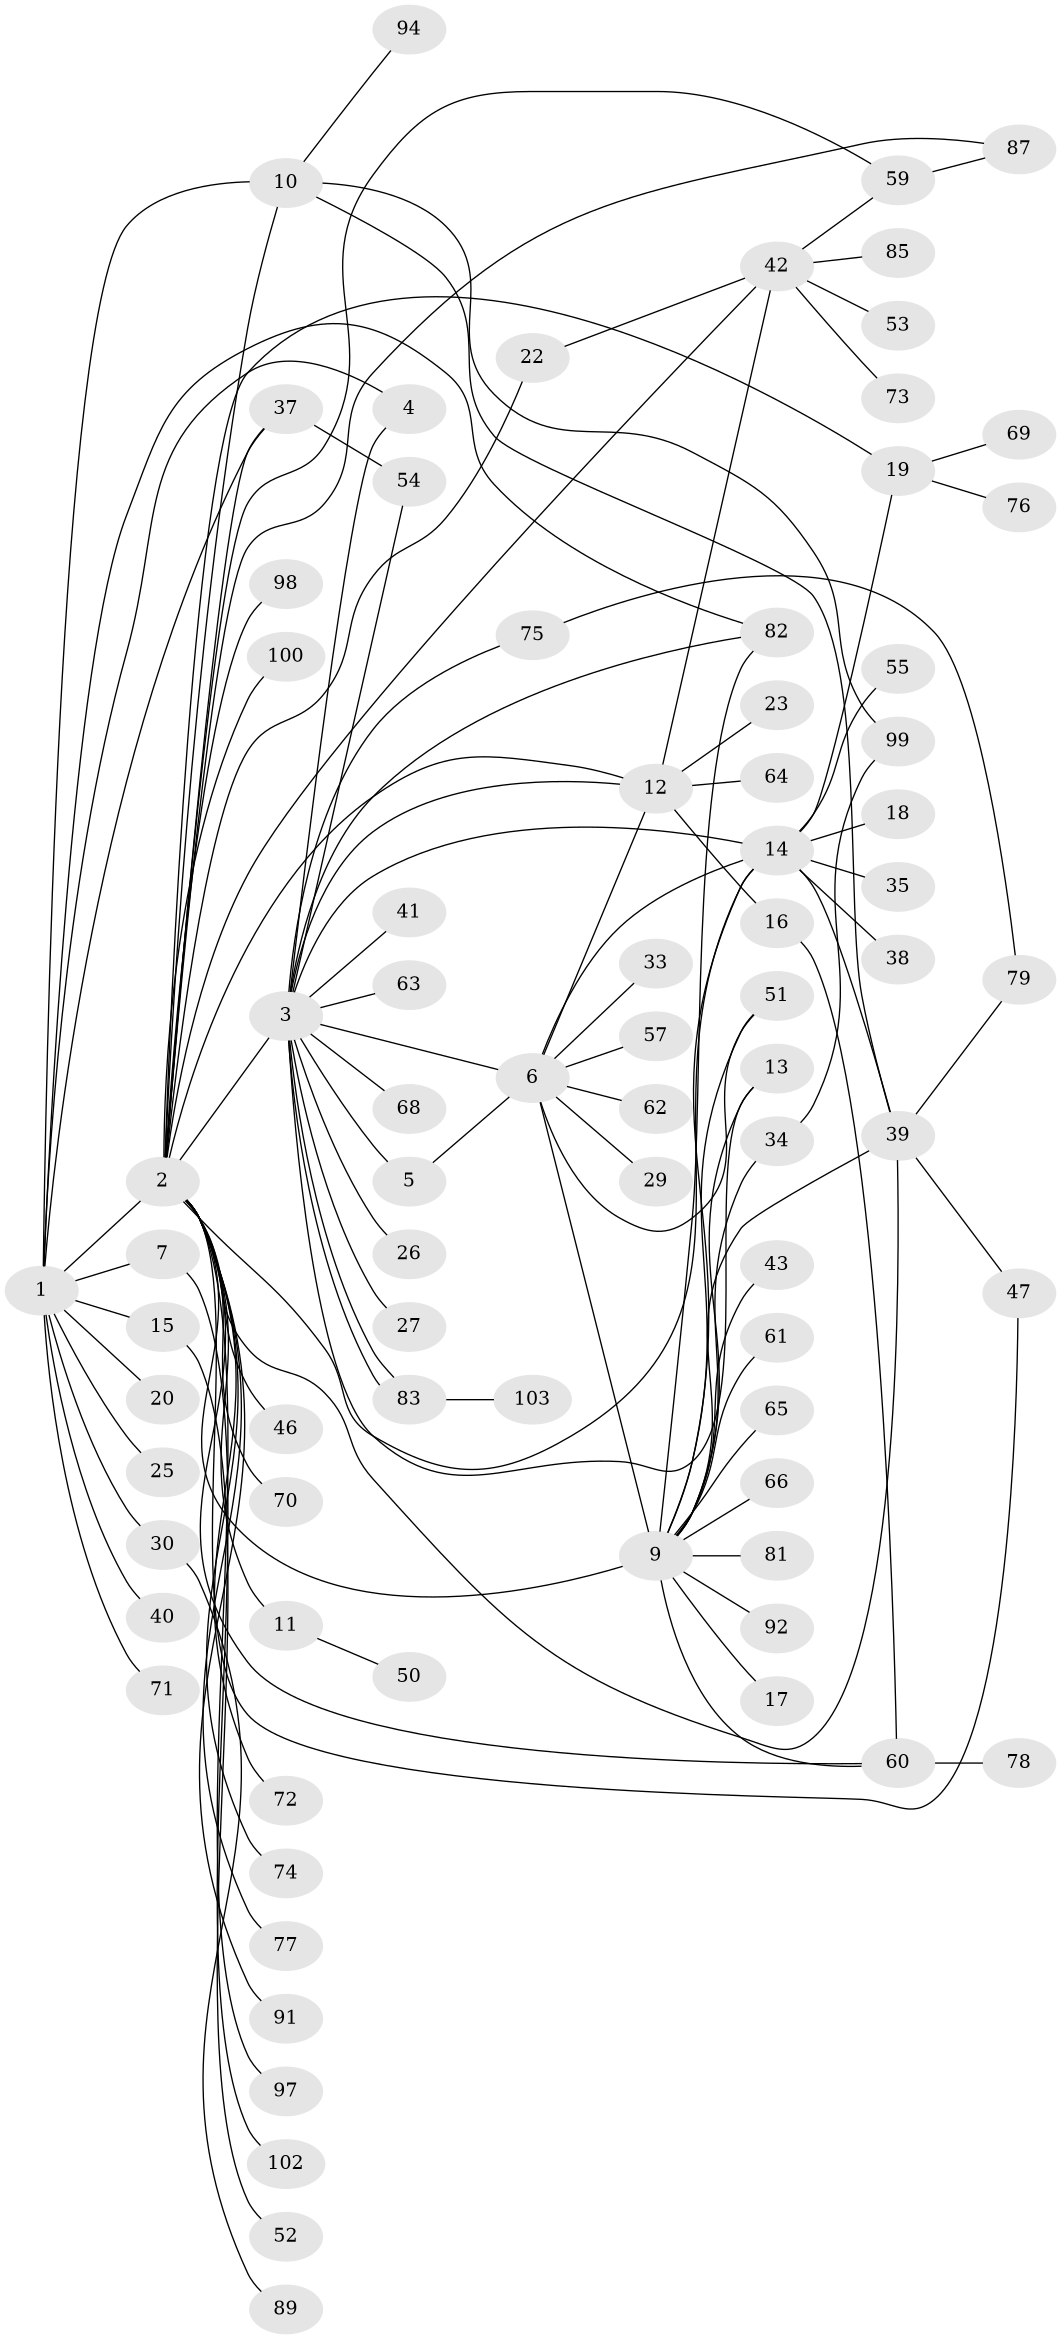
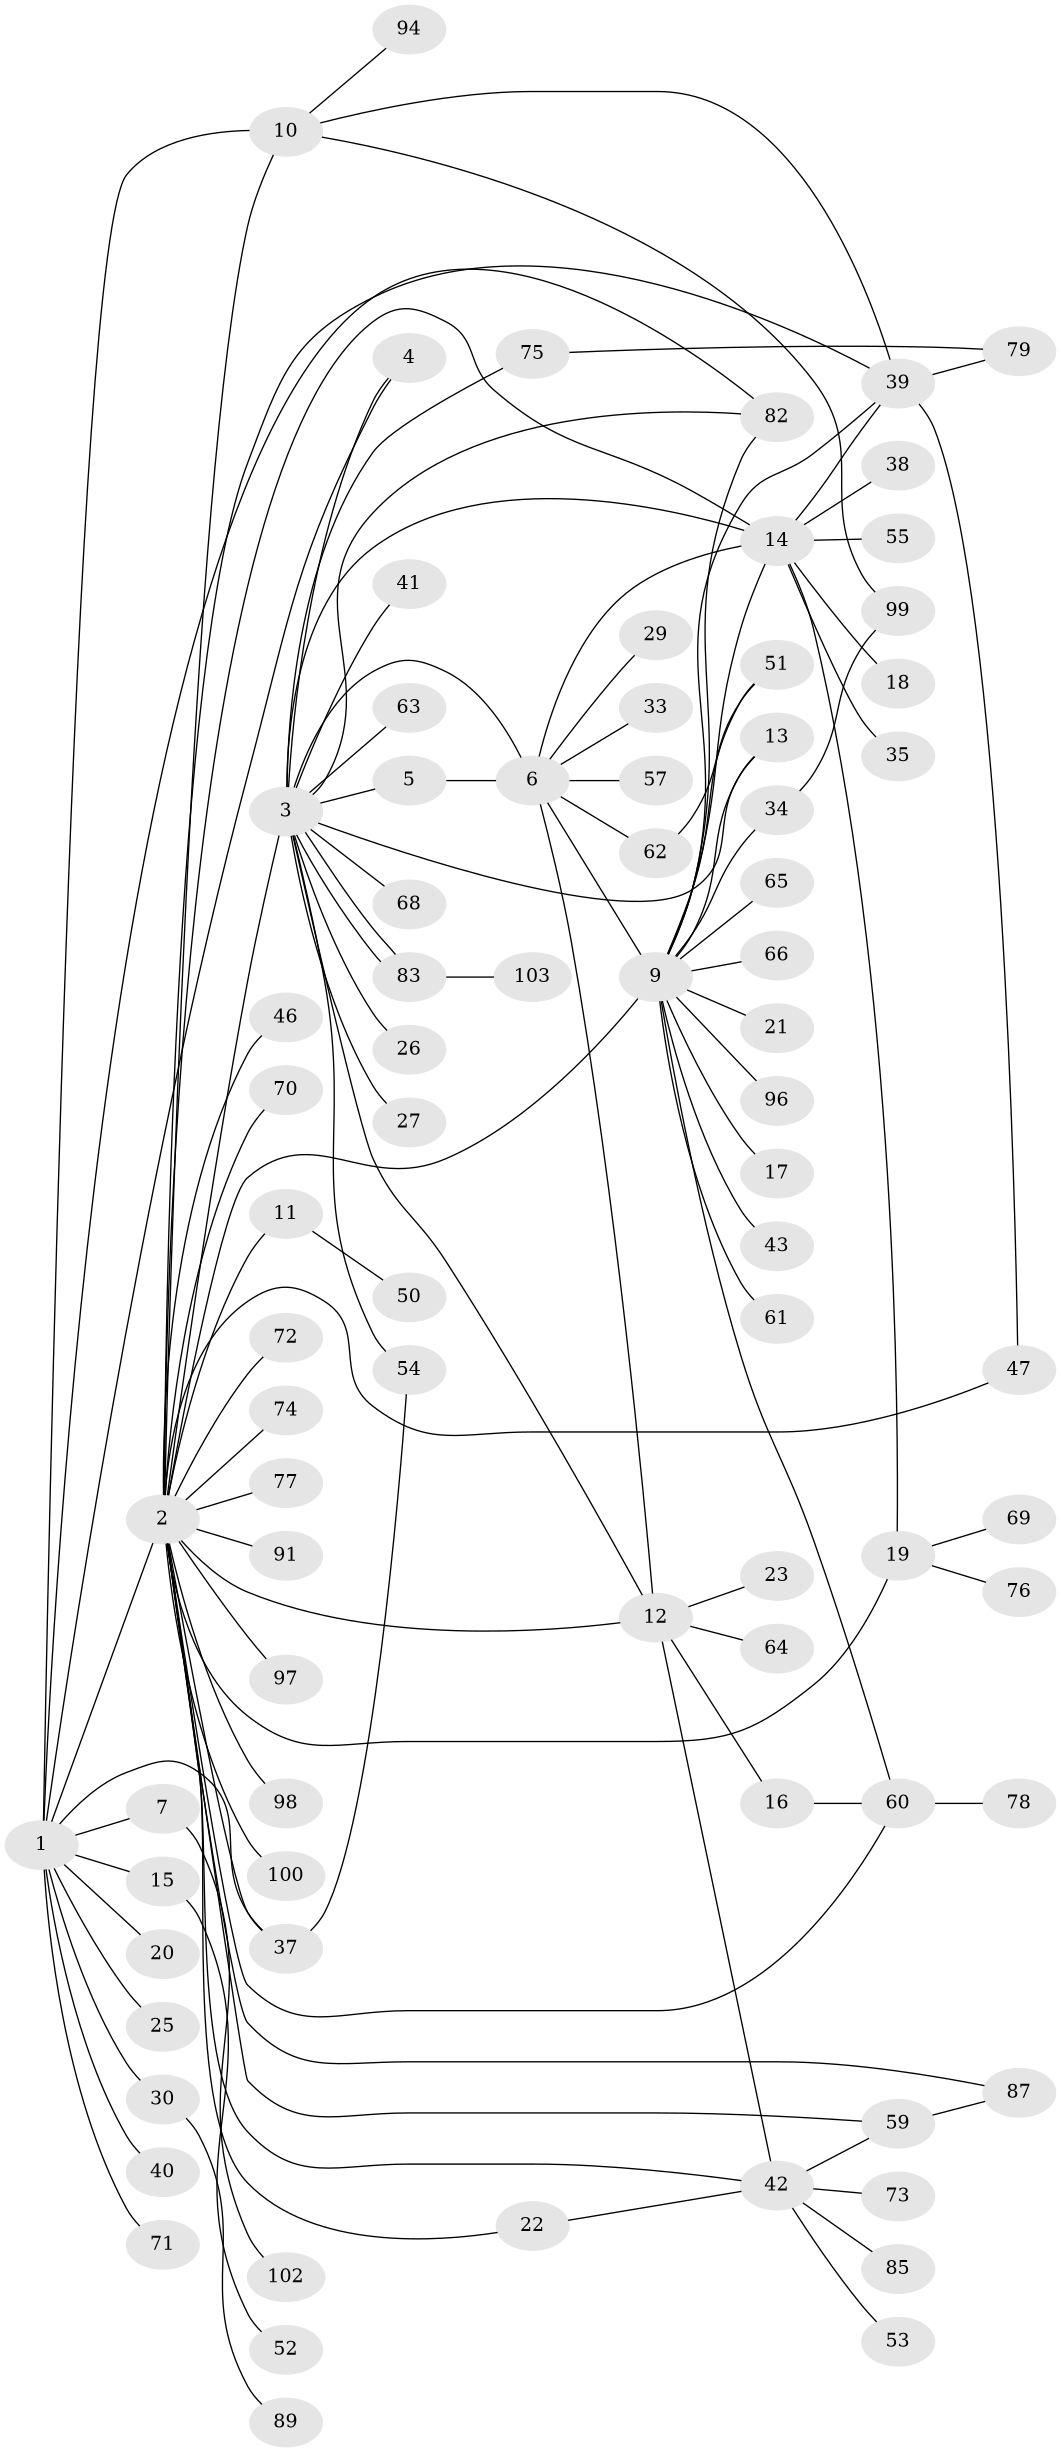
(683, 1224) -> (717, 759)
(777, 1556) -> (777, 1028)
(777, 1628) -> (777, 1101)
